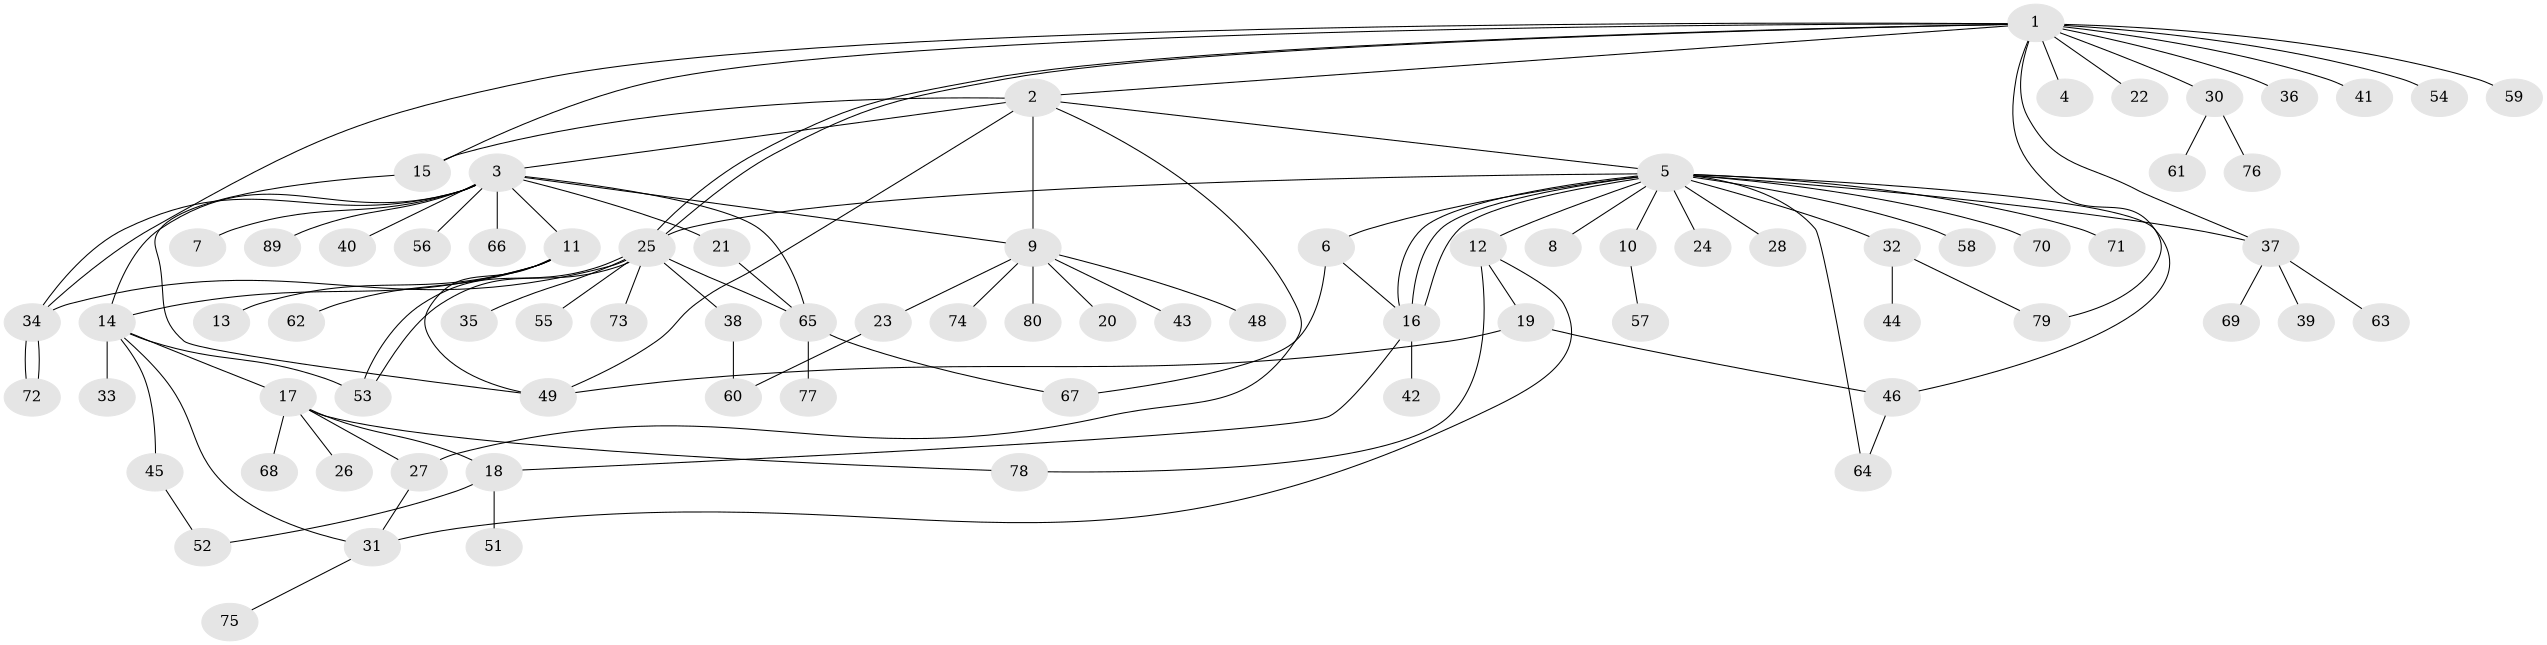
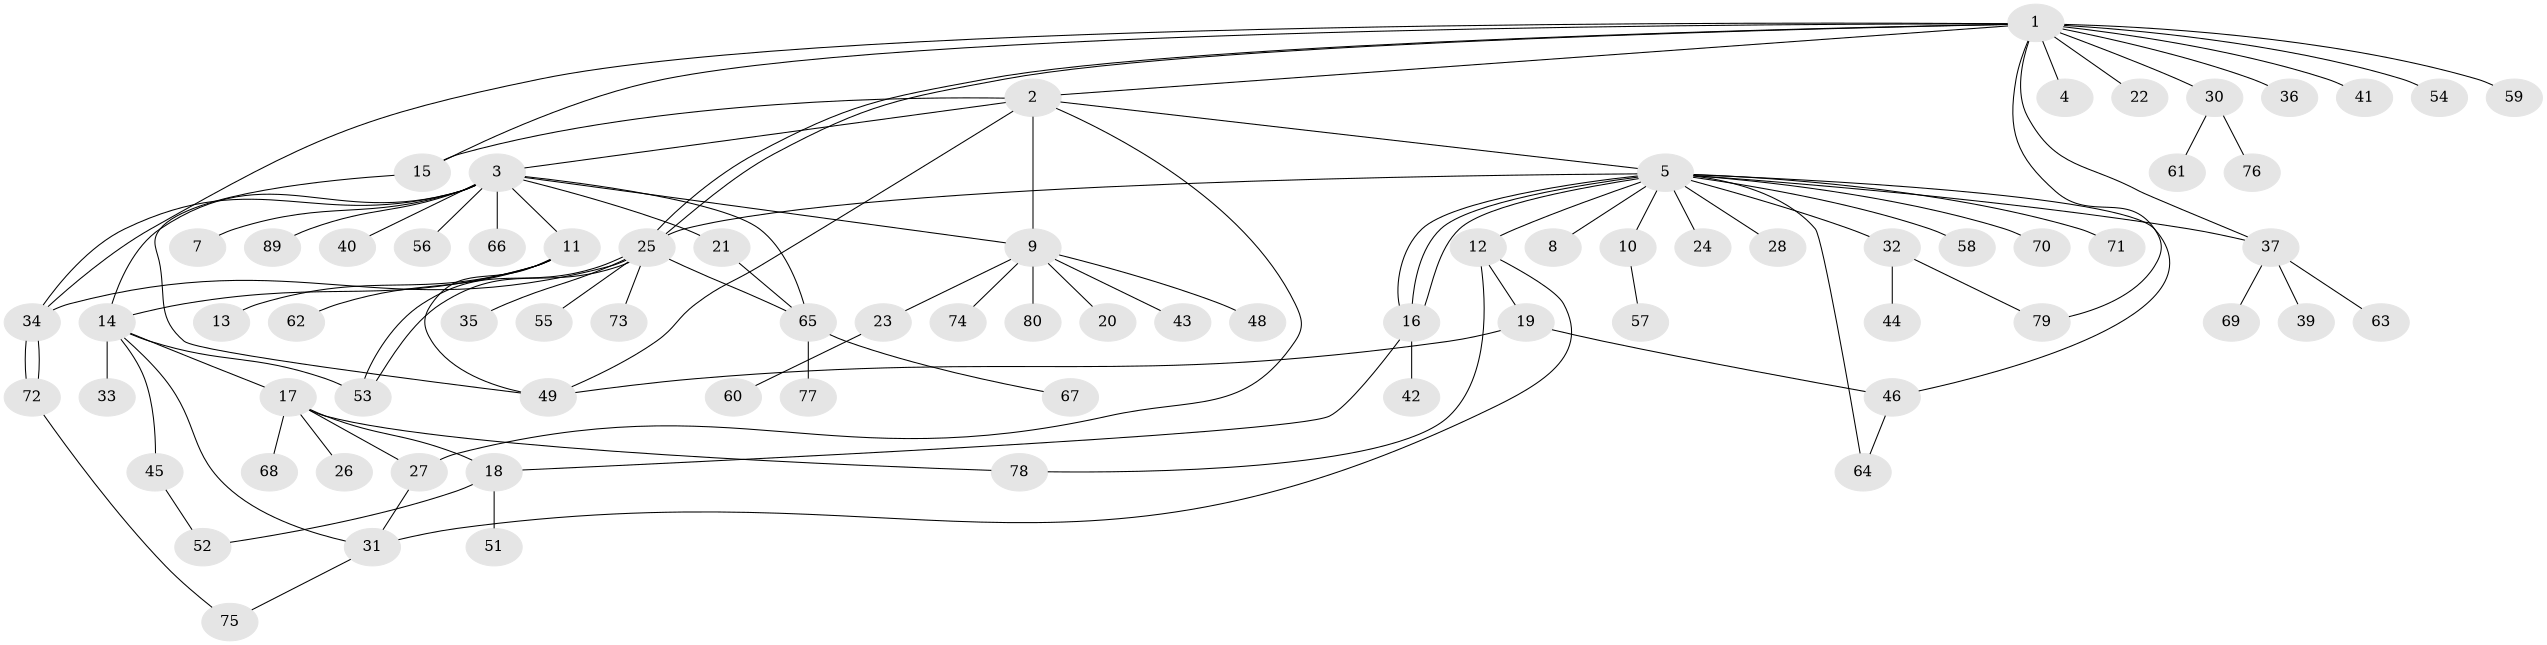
(1326, 248) -> none
(733, 322) -> none
none -> (122, 517)
